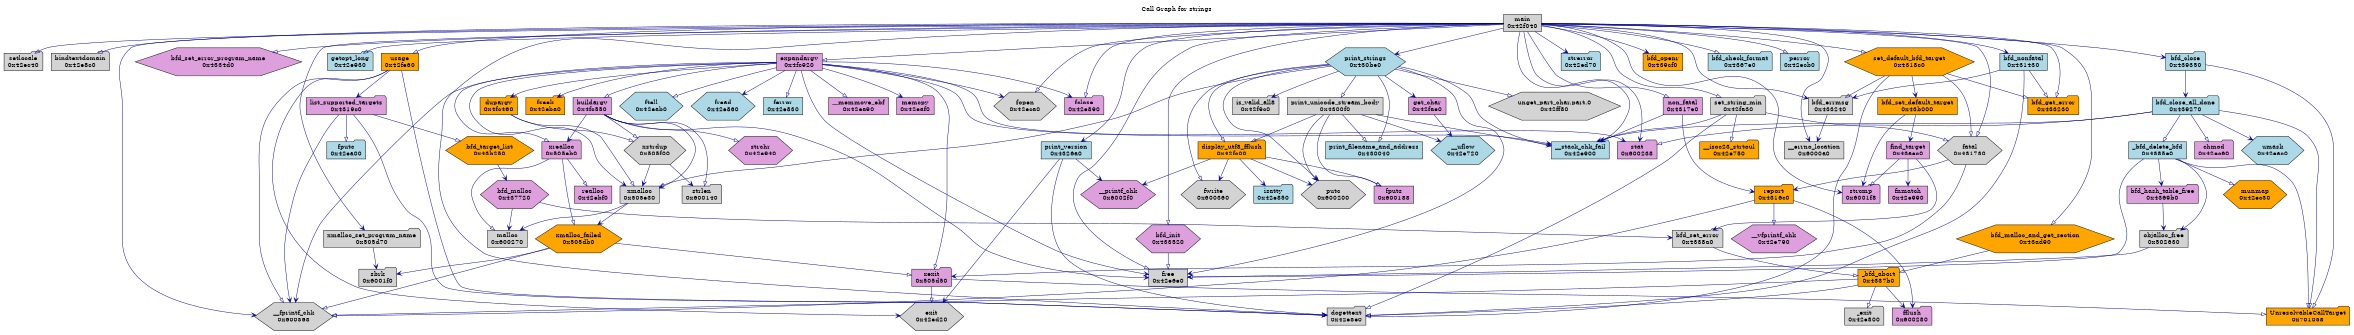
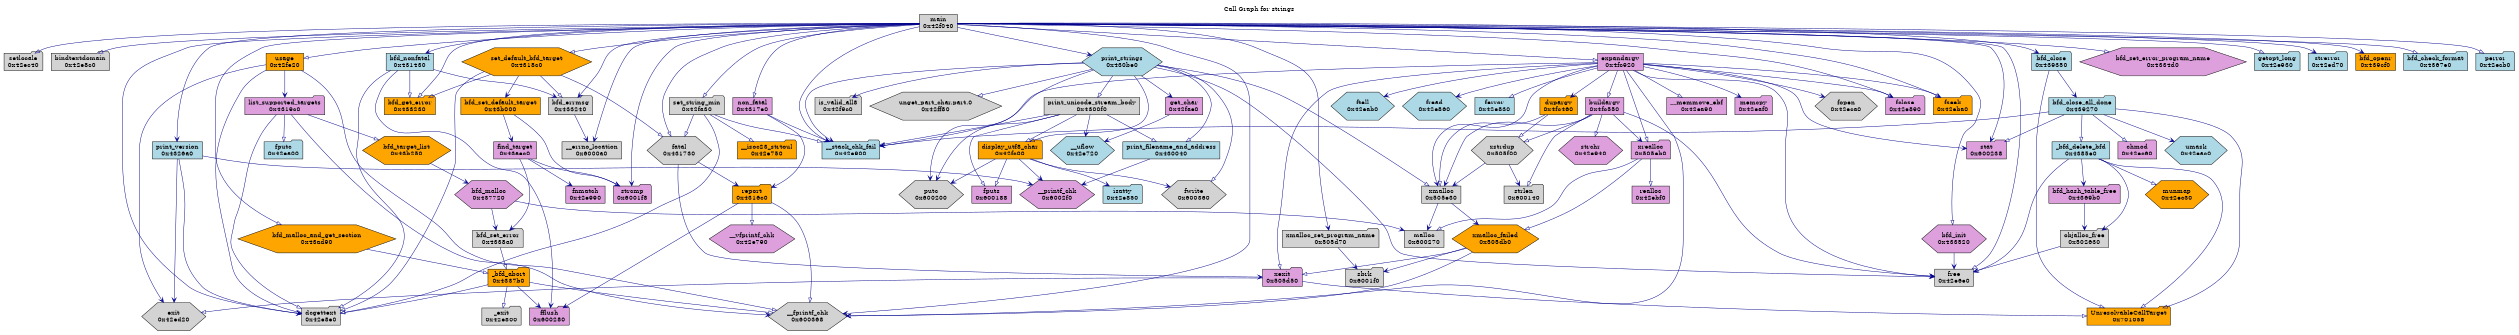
(1263, 31) -> (1450, 31)
(400, 62) -> (285, 62)
(727, 80) -> (1492, 74)
(1232, 150) -> (1010, 150)
none -> (484, 161)
none -> (1118, 171)
(1429, 210) -> (1507, 264)
(1168, 259) -> (1954, 259)
